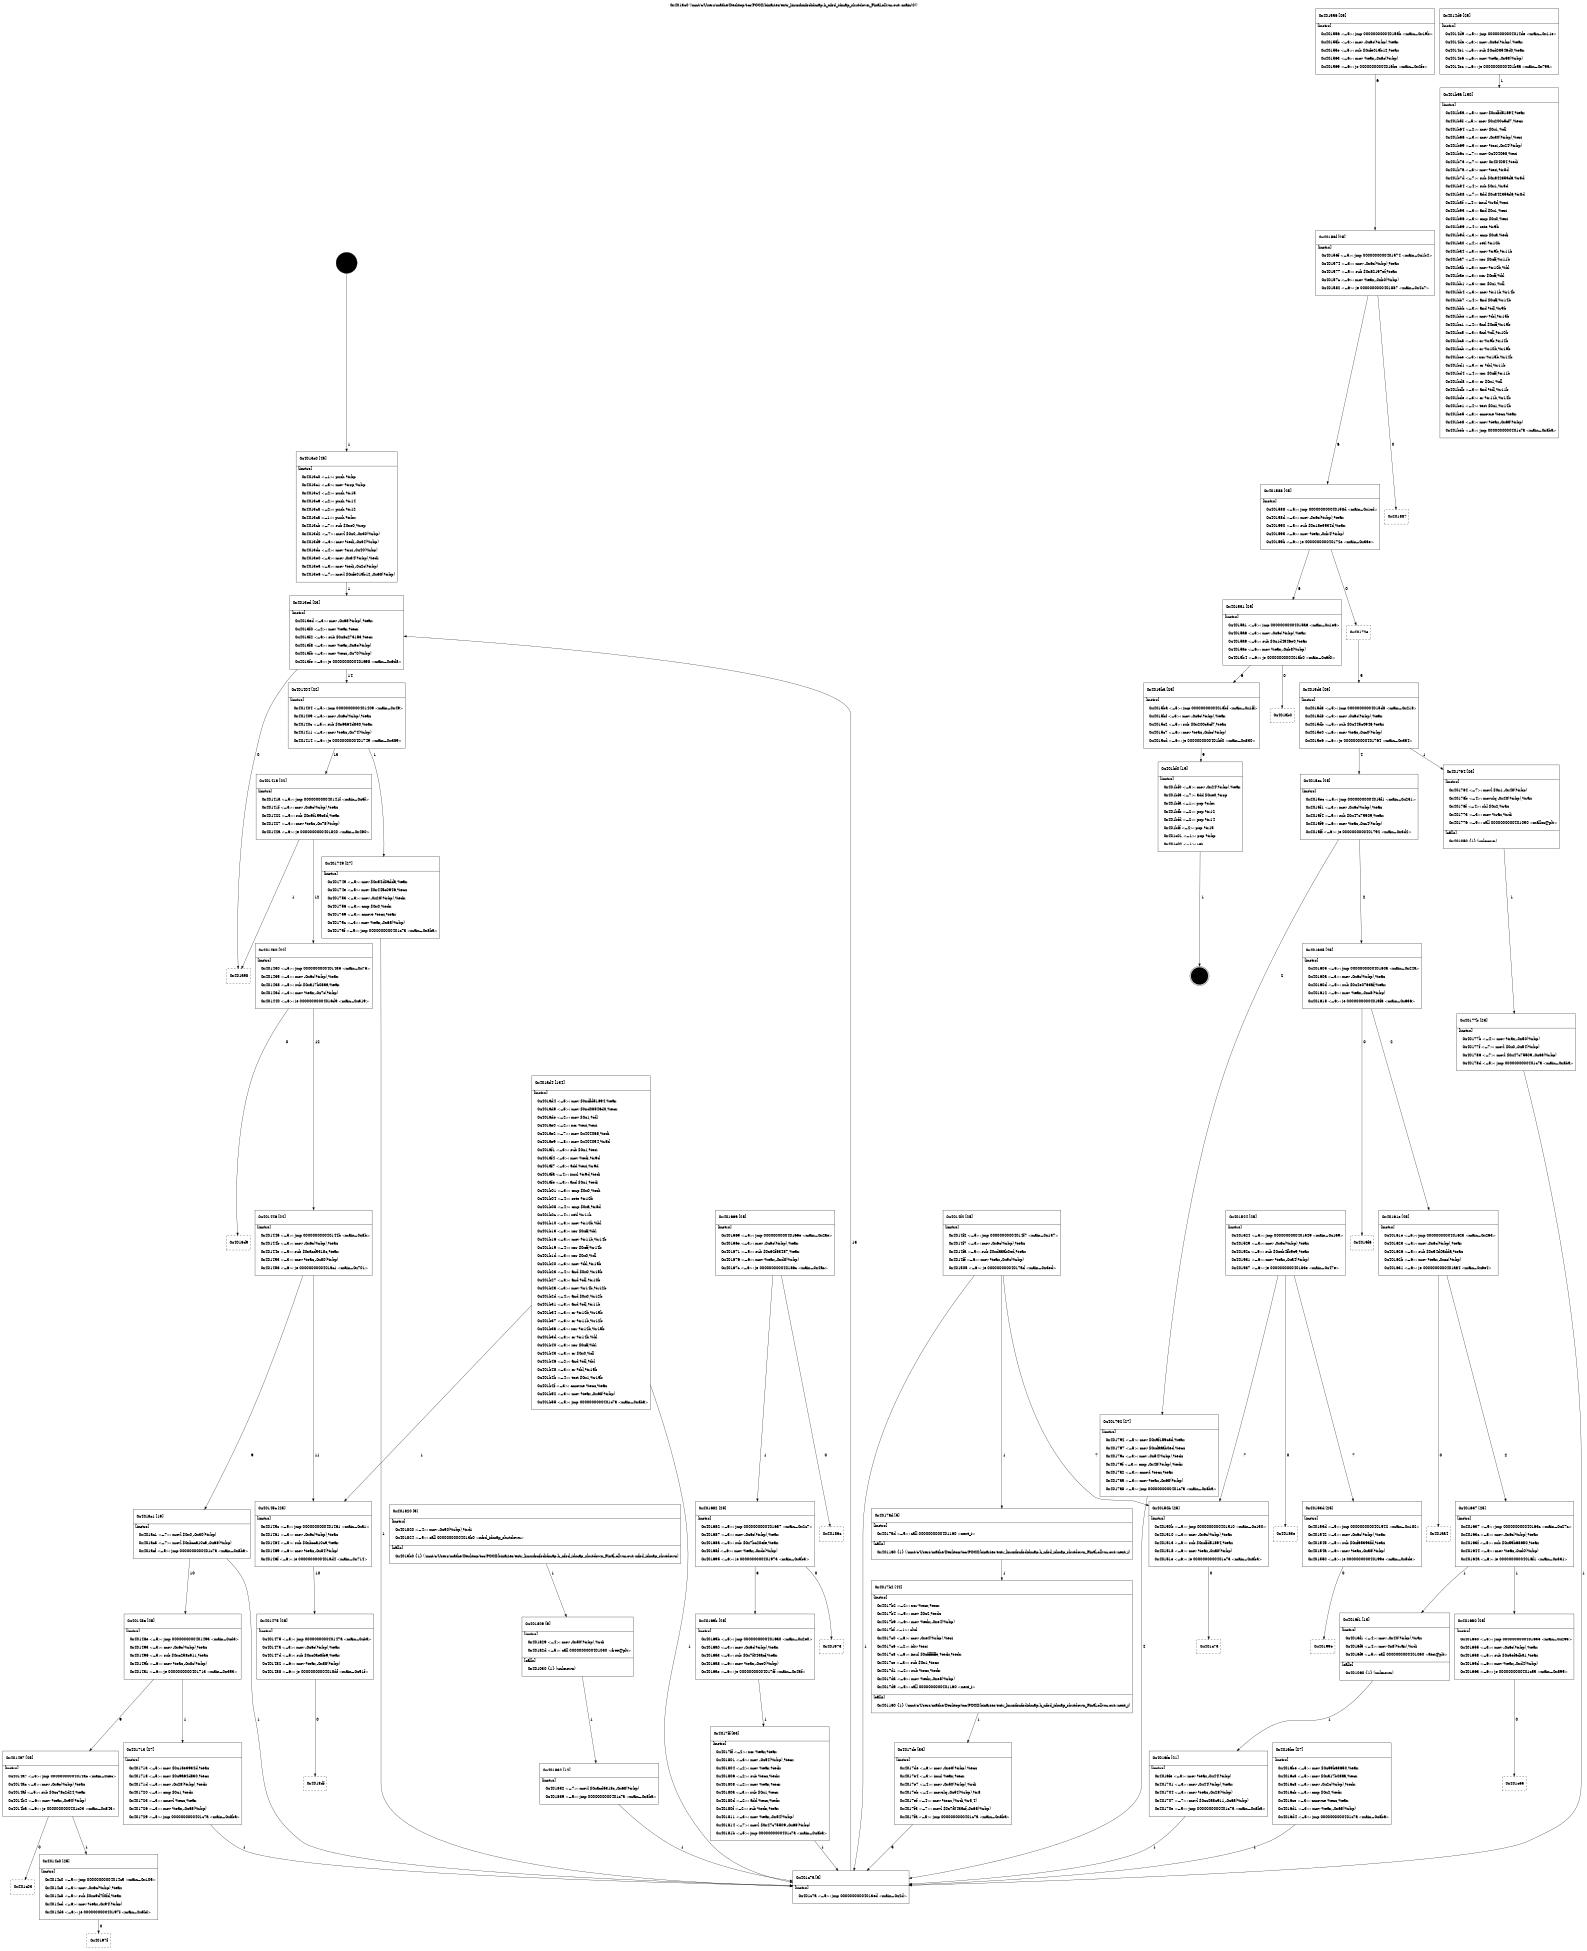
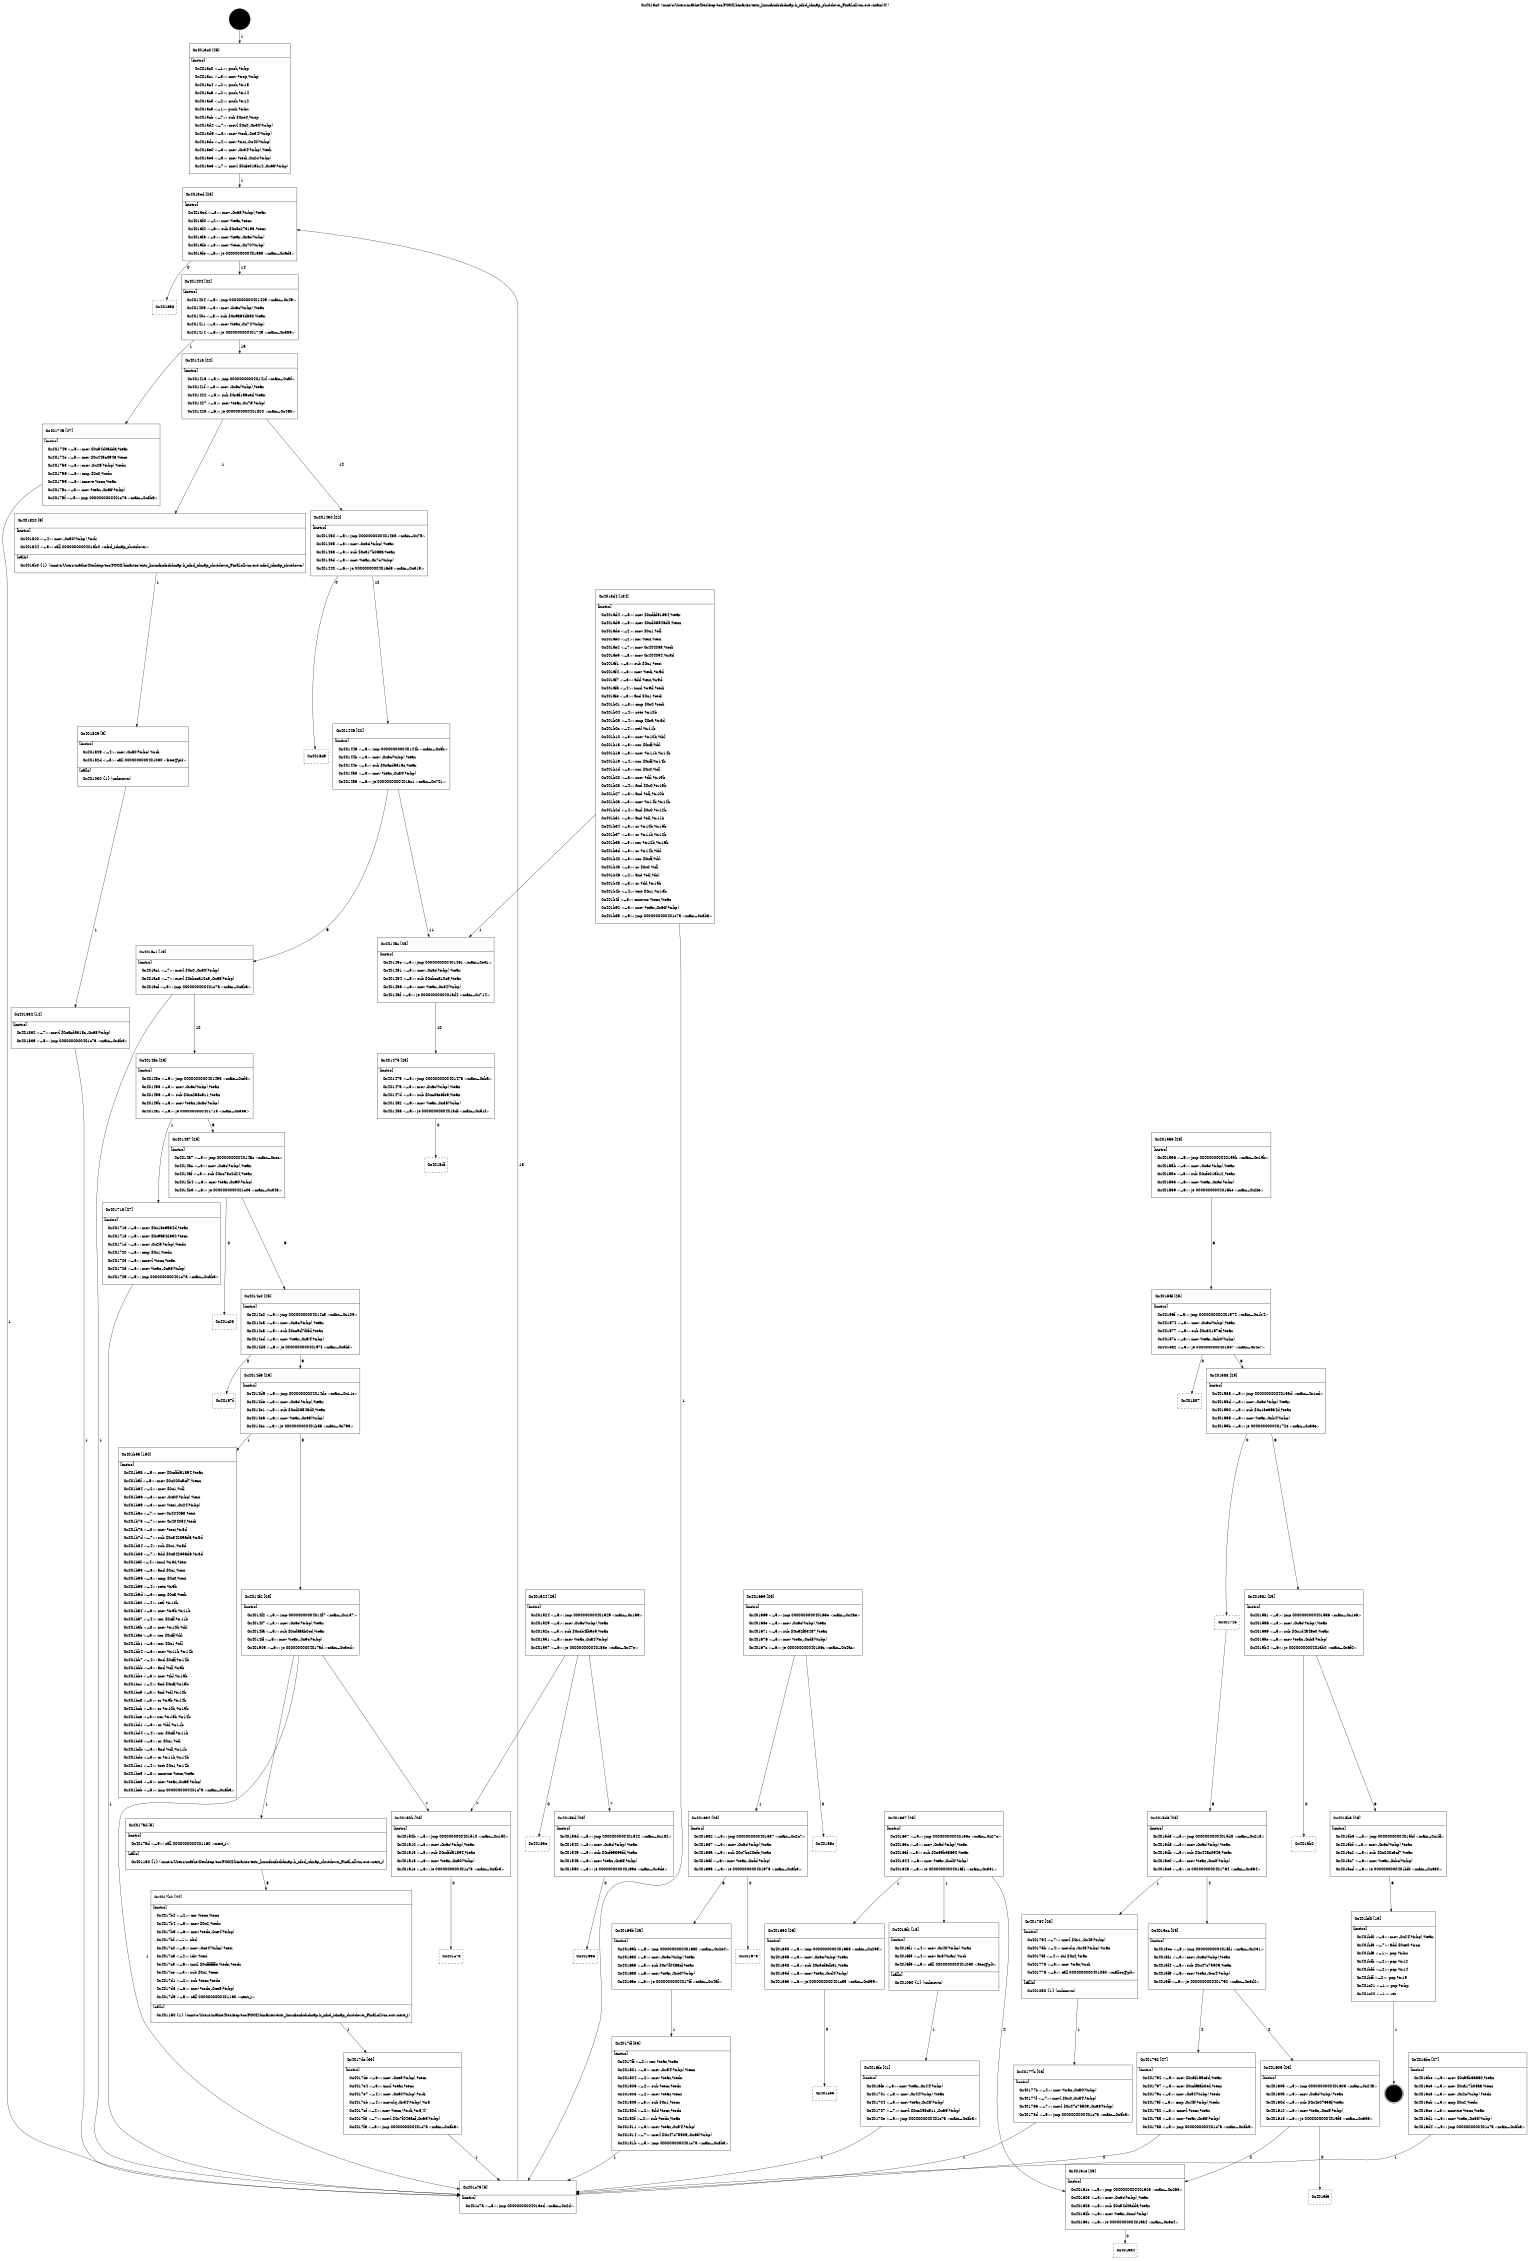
(271, 903) -> (200, 465)
none -> (300, 1360)
(1476, 1387) -> (1000, 2048)
none -> (300, 1510)
(1004, 1574) -> (267, 1883)
(86, 1848) -> (285, 1244)
(892, 1848) -> (476, 2158)
